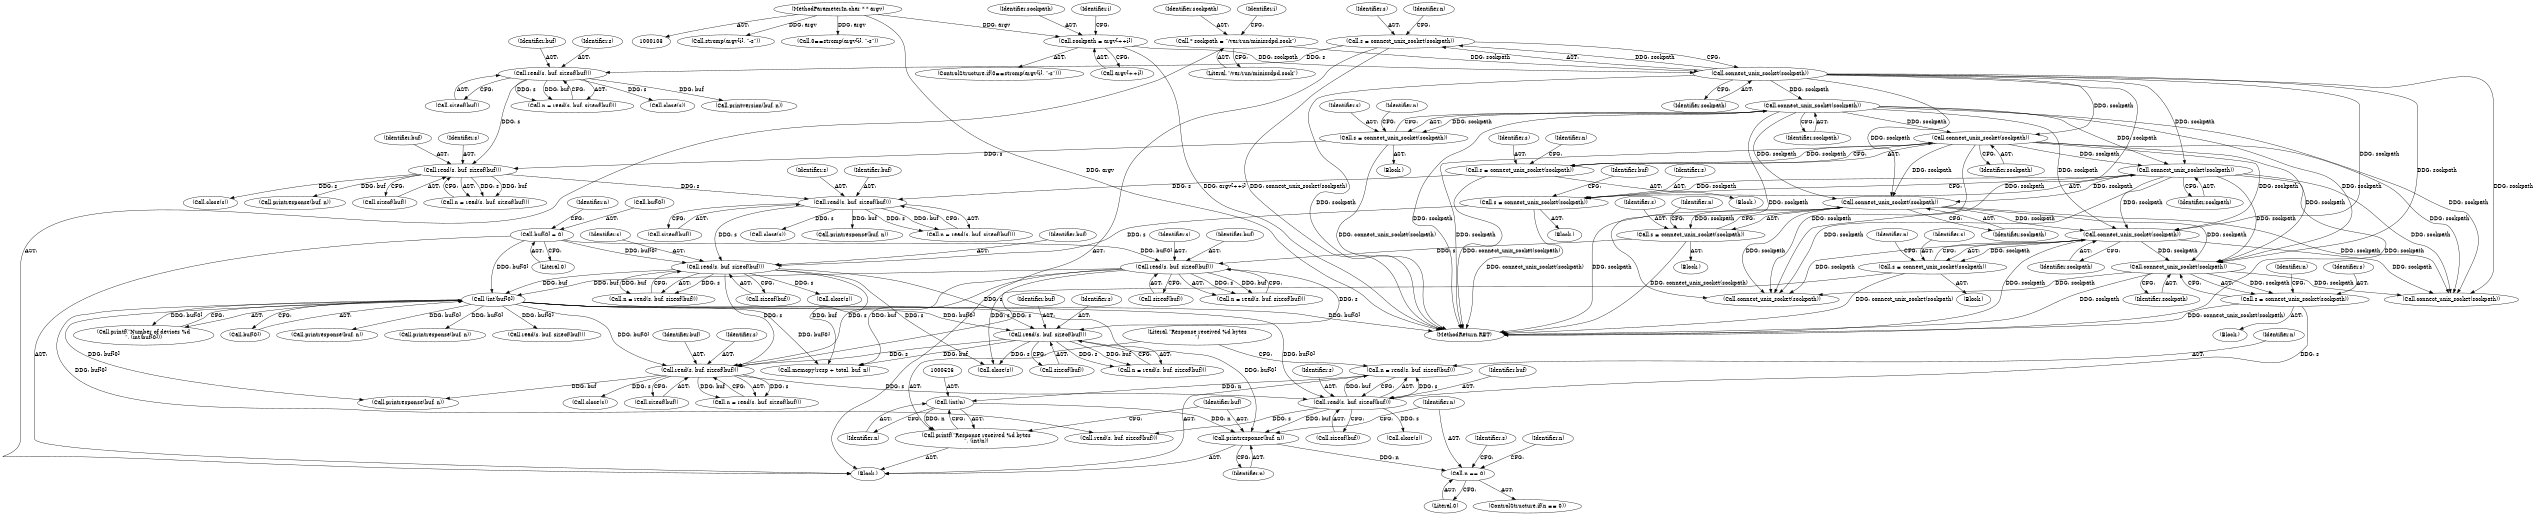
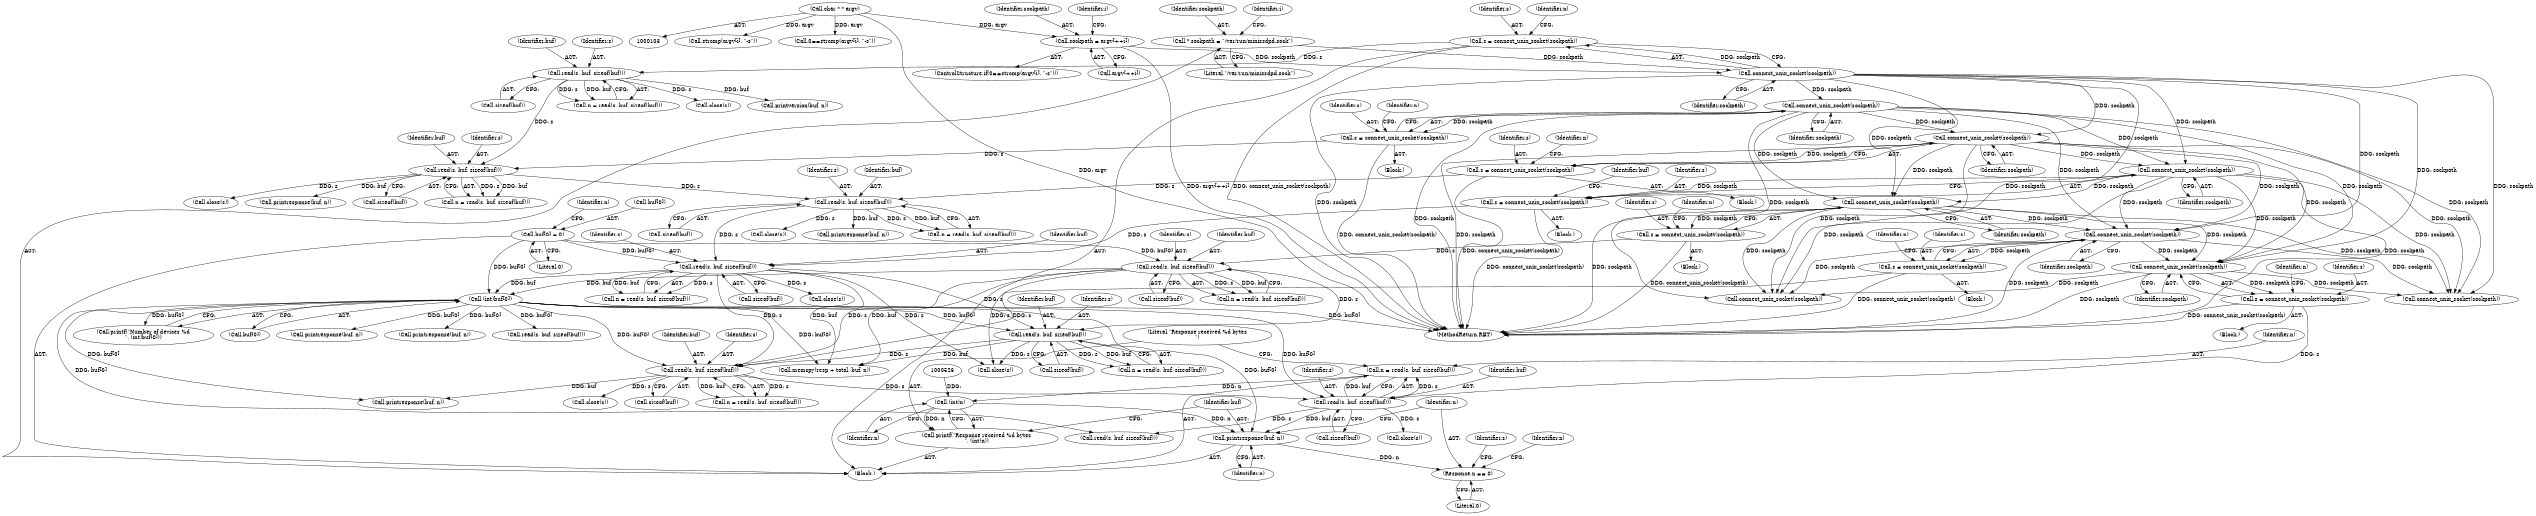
(838, 9) -> (835, 9)
(954, 387) -> (955, 387)
(1468, 474) -> (1468, 474)
(1527, 506) -> none
